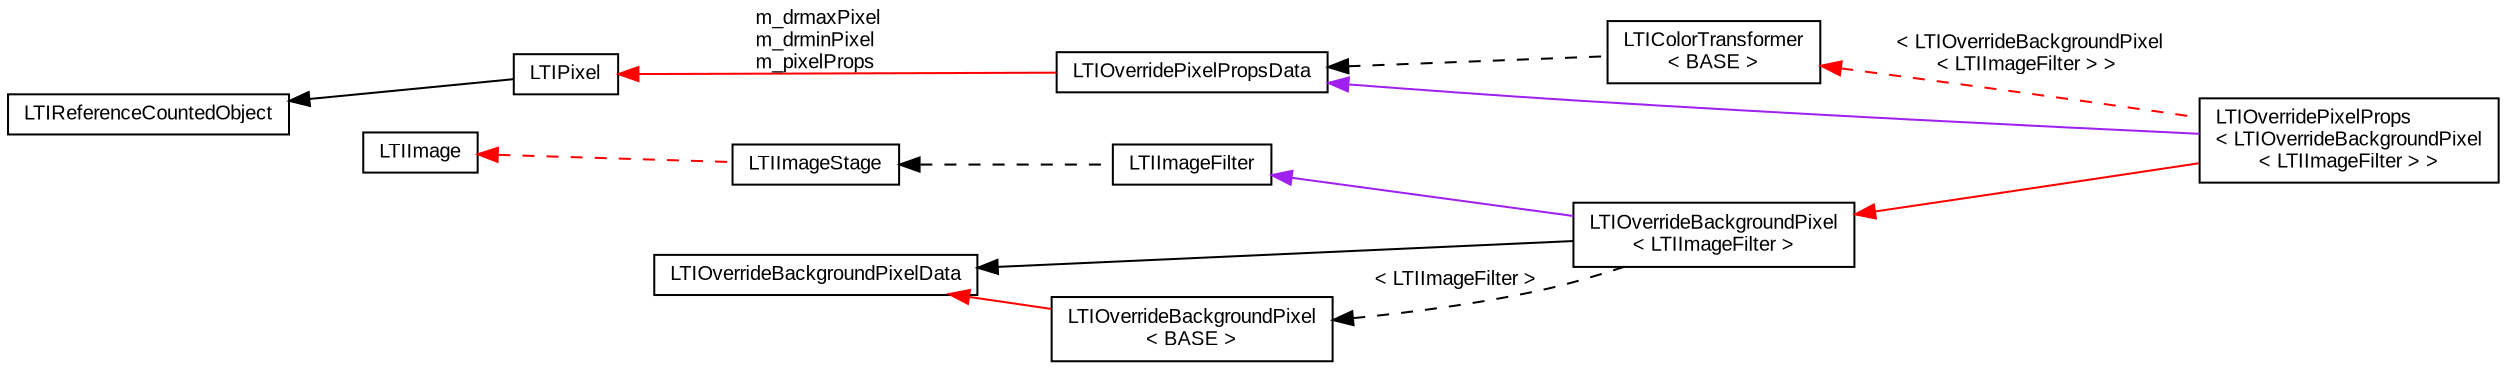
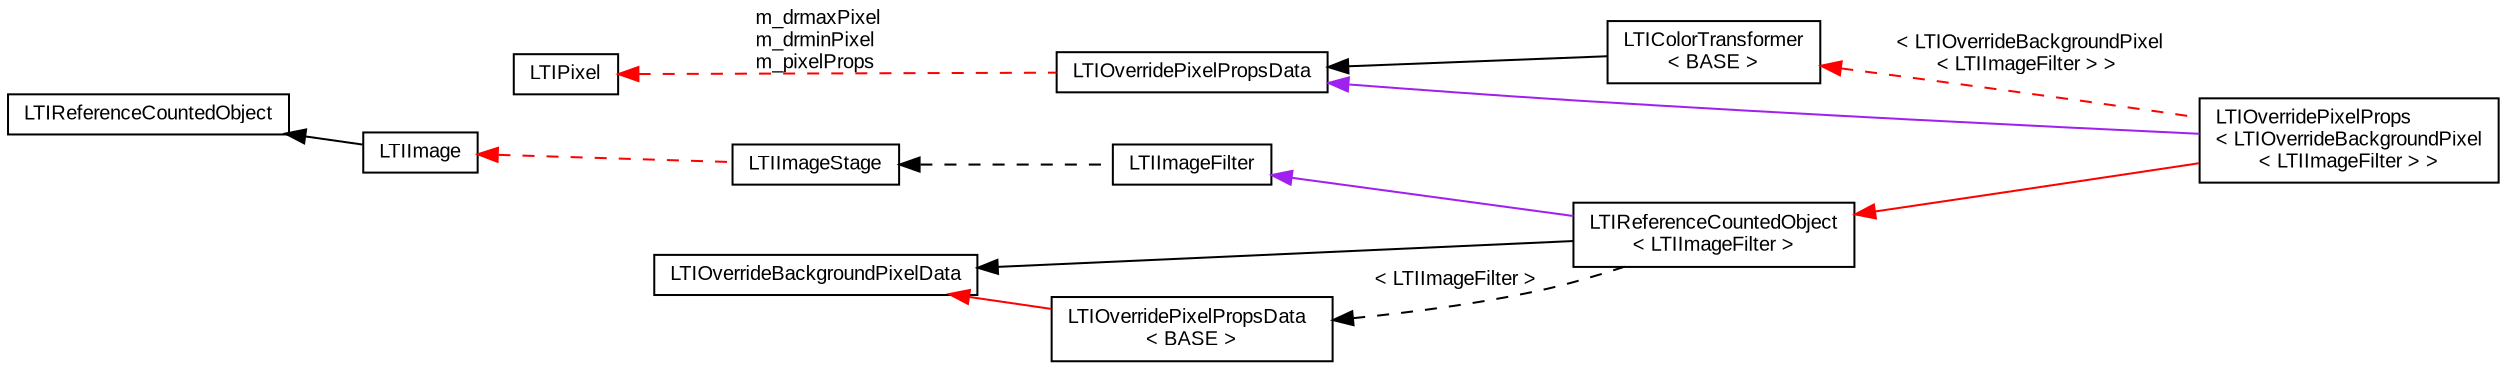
(1478, 61) -> (1478, 61)
(848, 73) -> (848, 73)
(411, 89) -> (334, 141)
(1714, 235) -> (1714, 235)
(1192, 329) -> (1192, 329)
